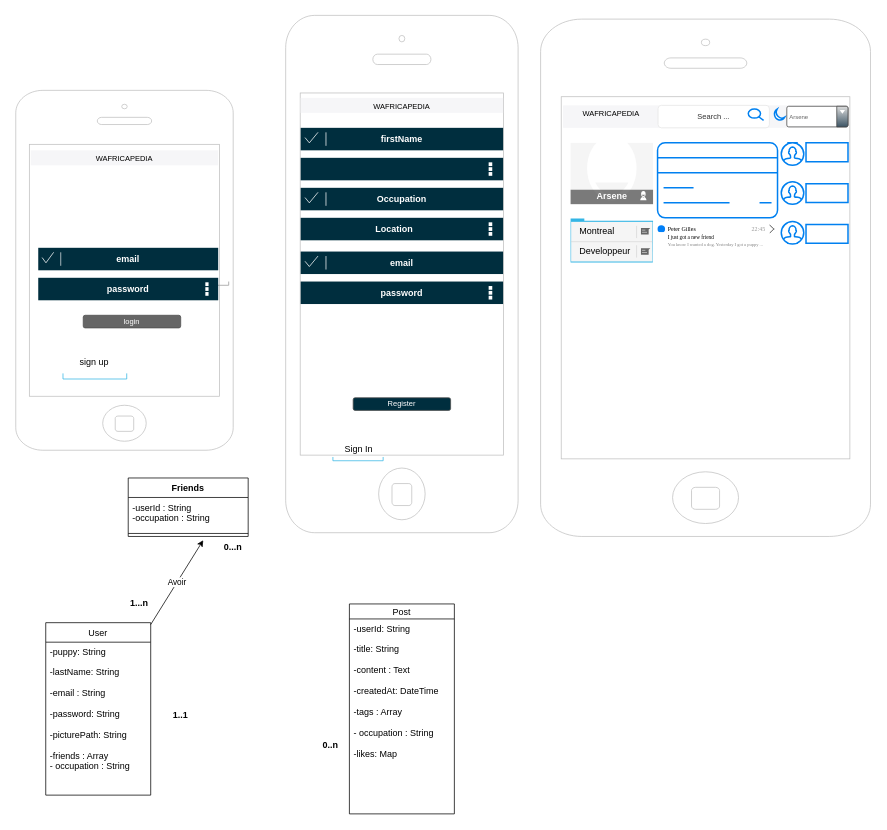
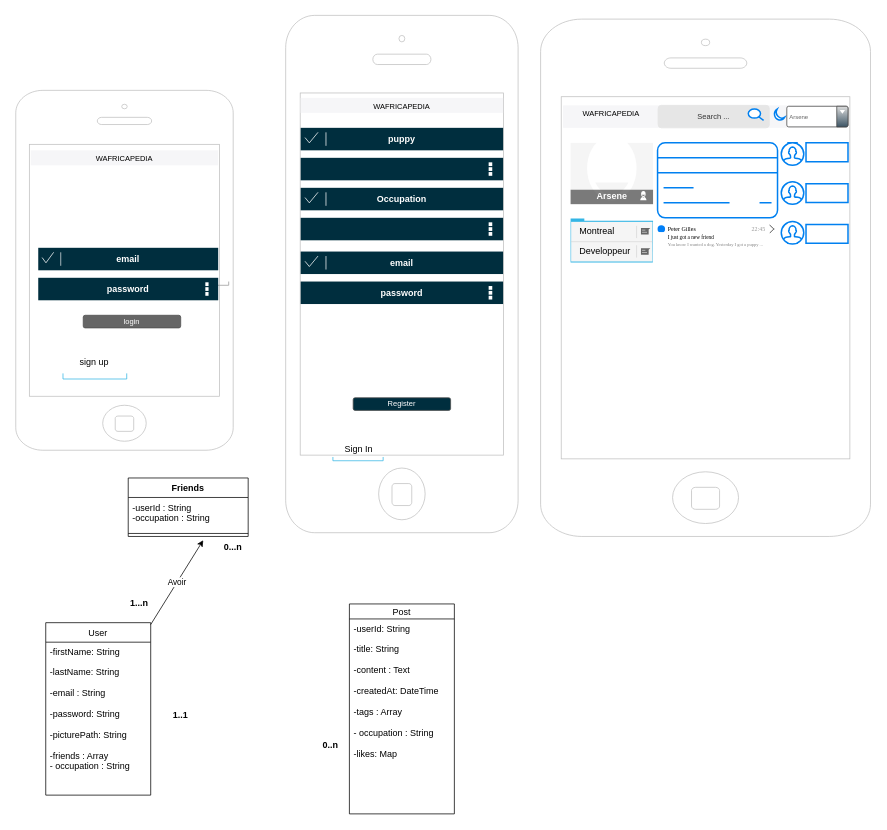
(714, 117) -> (714, 117)
(401, 140) -> (401, 140)
(394, 229) -> none
(81, 653) -> (90, 653)
